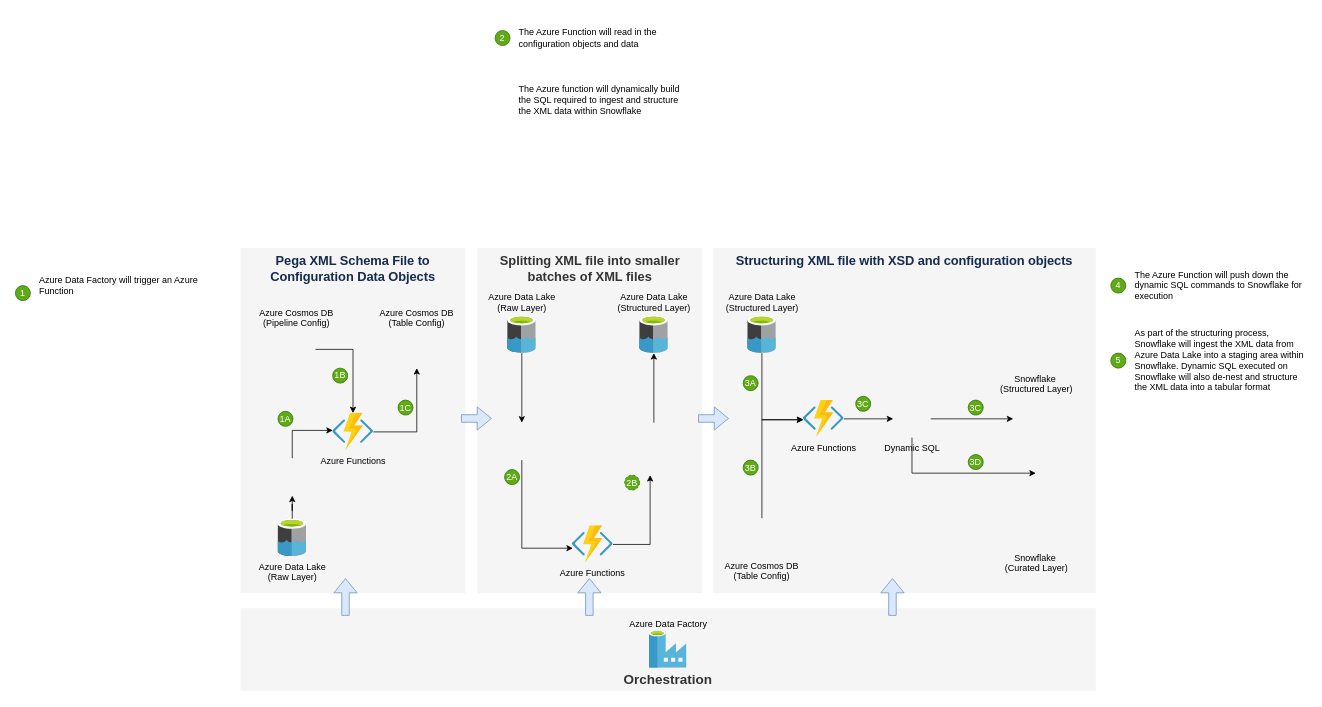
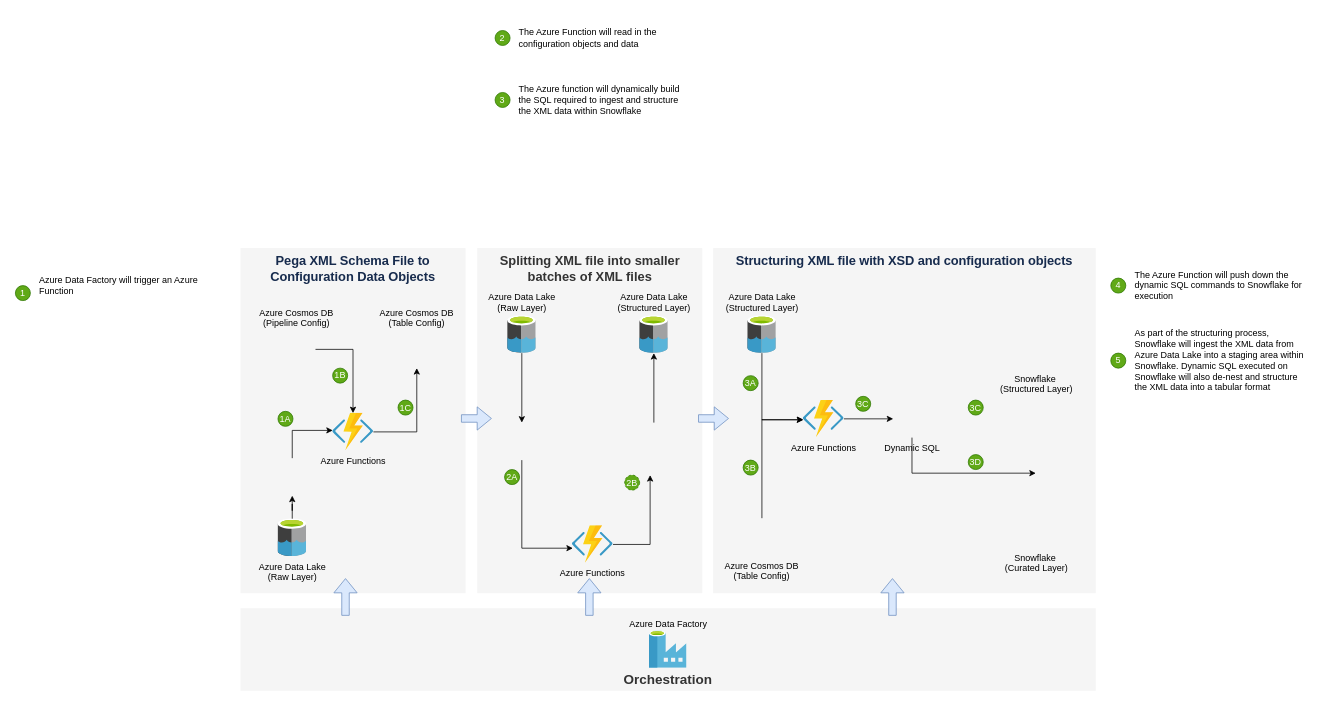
none -> (502, 100)
(1006, 419) -> none
